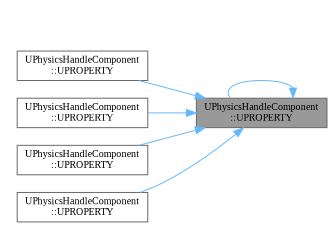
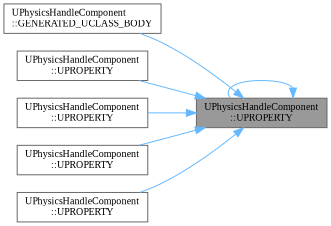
none -> (82, 19)
